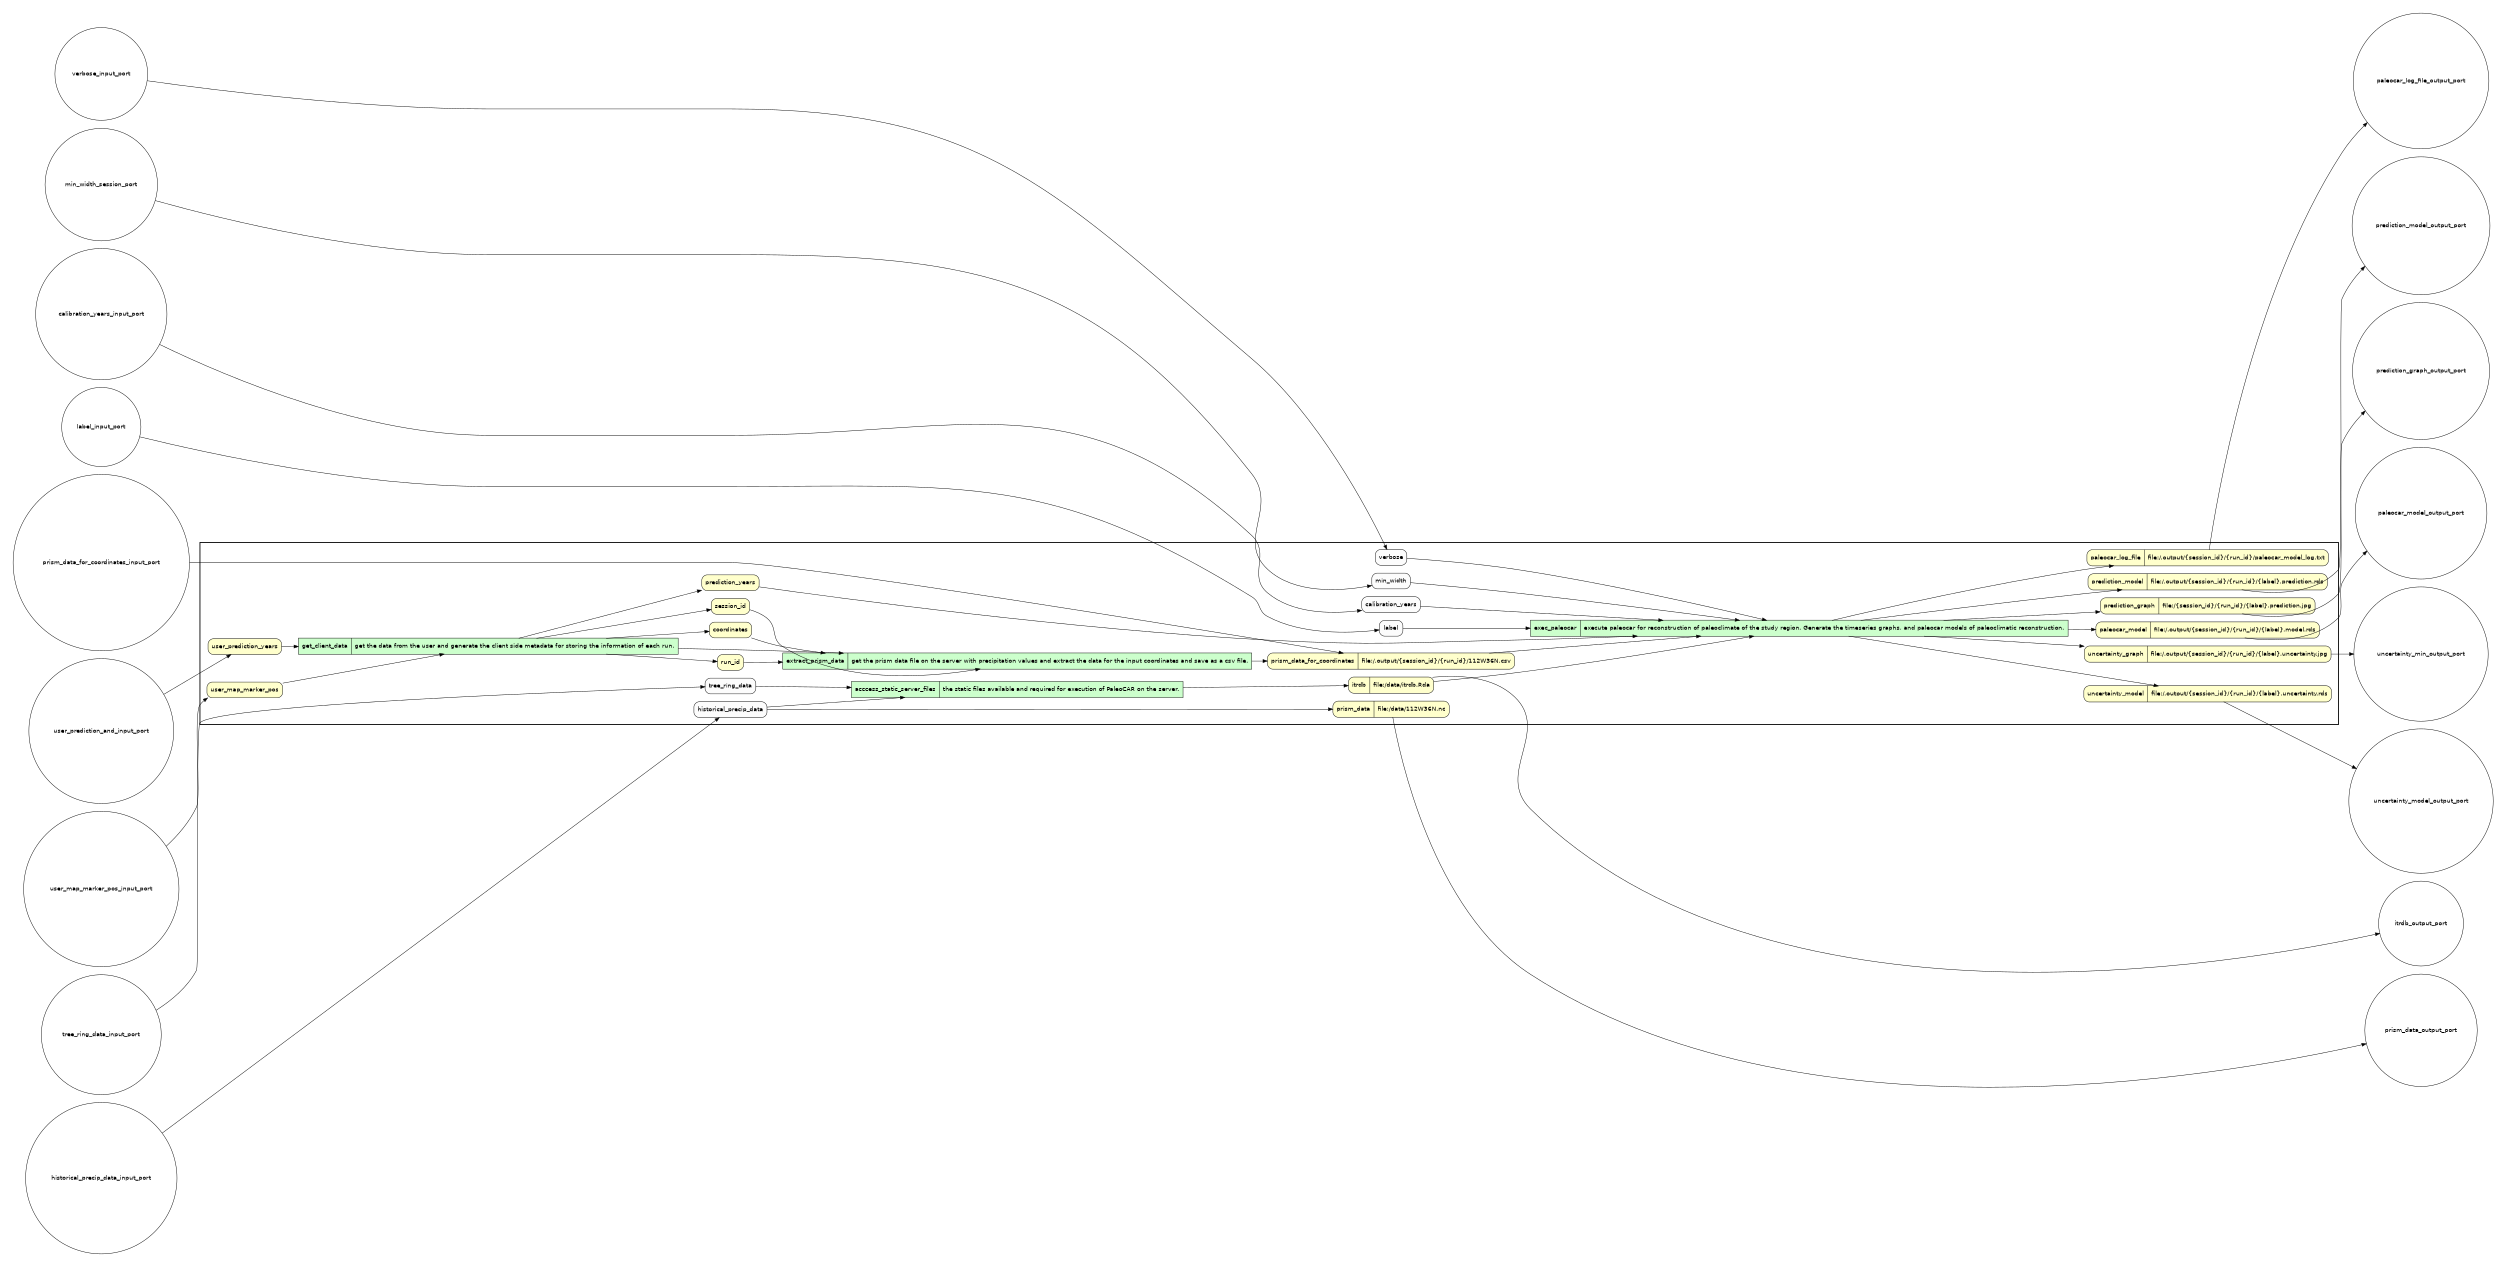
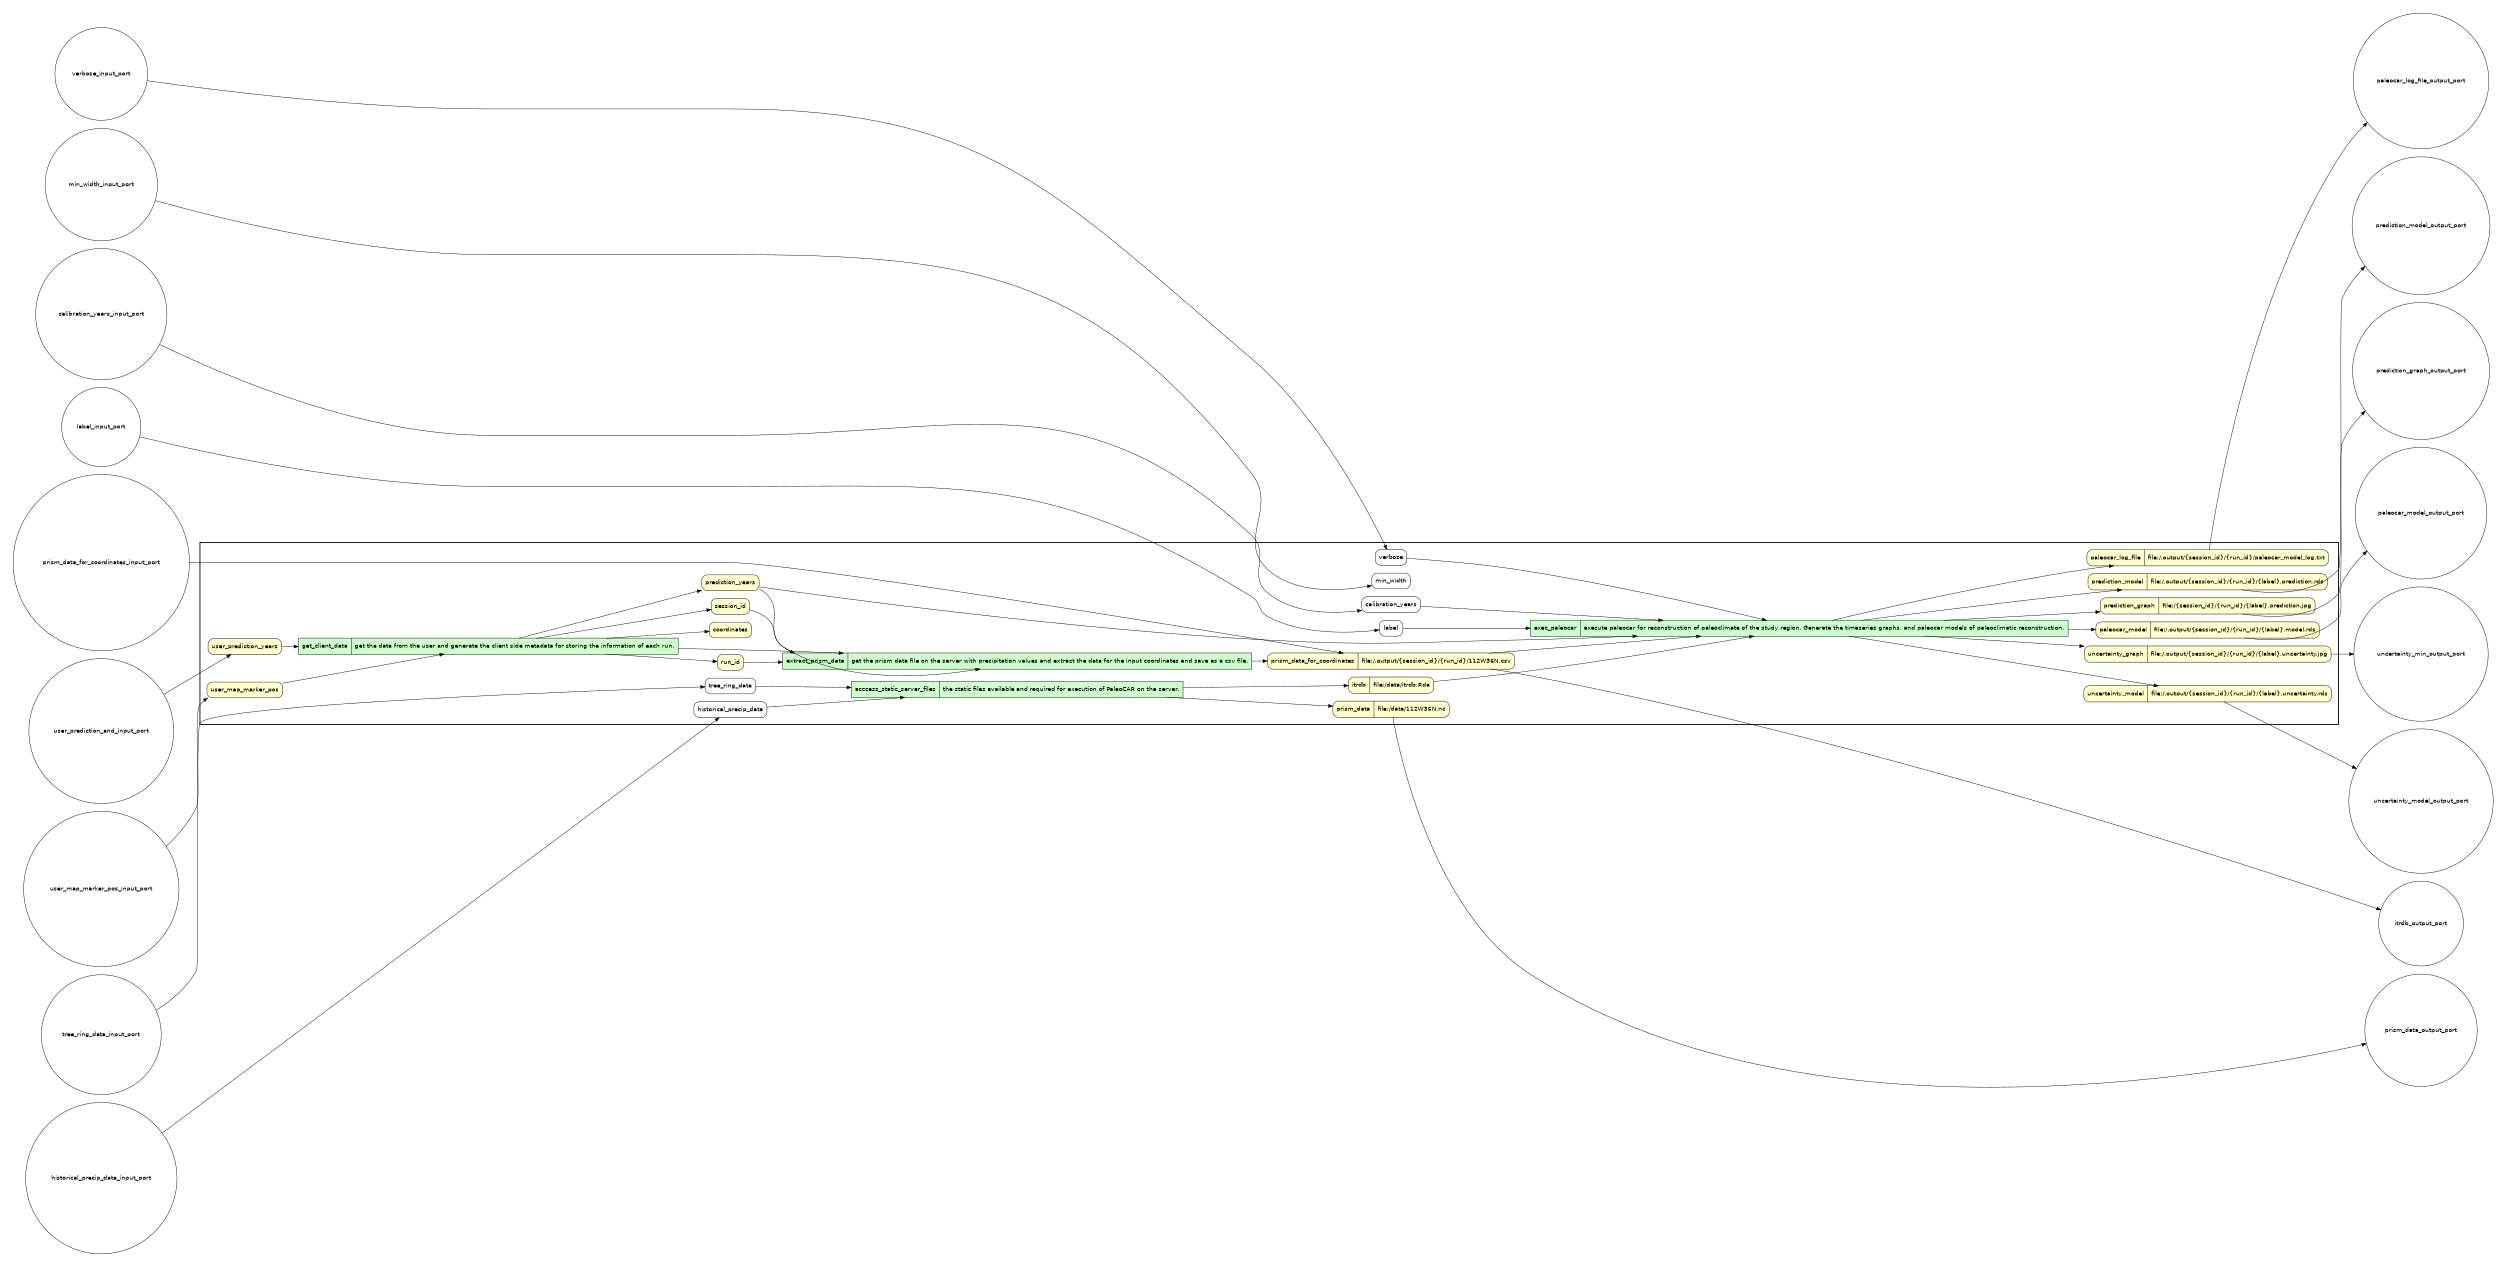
(101, 185) -> (101, 185)
(1573, 599) -> none
(793, 648) -> (774, 621)
(1048, 709) -> (1248, 702)
(1833, 953) -> (1937, 773)
